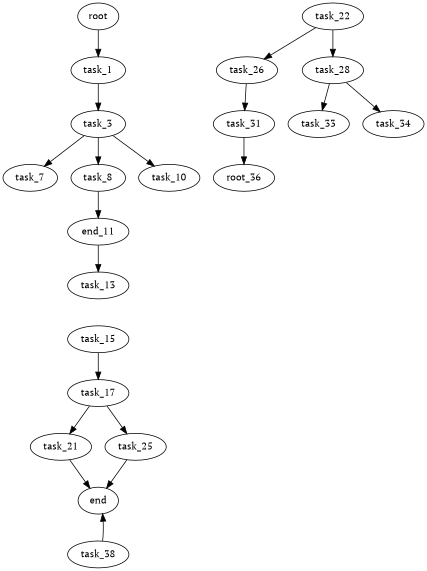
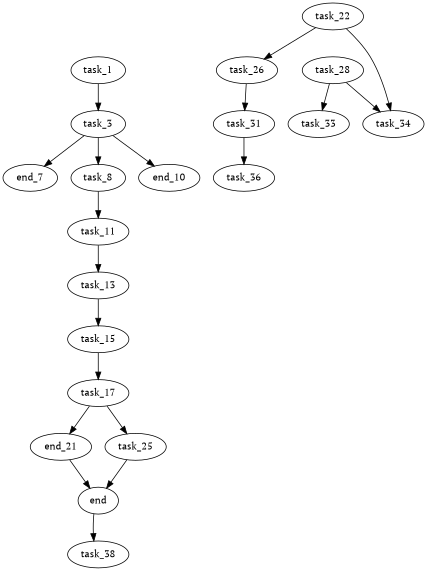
(98, 16) -> none
(333, 40) -> (374, 63)
(30, 178) -> (30, 178)
(169, 178) -> (169, 178)
(244, 178) -> (244, 178)
(98, 232) -> (98, 232)
none -> (98, 309)
(61, 447) -> (61, 447)
(103, 531) -> (93, 524)
